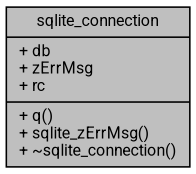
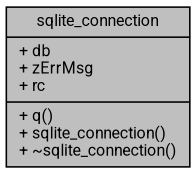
(85, 134) -> (93, 134)
